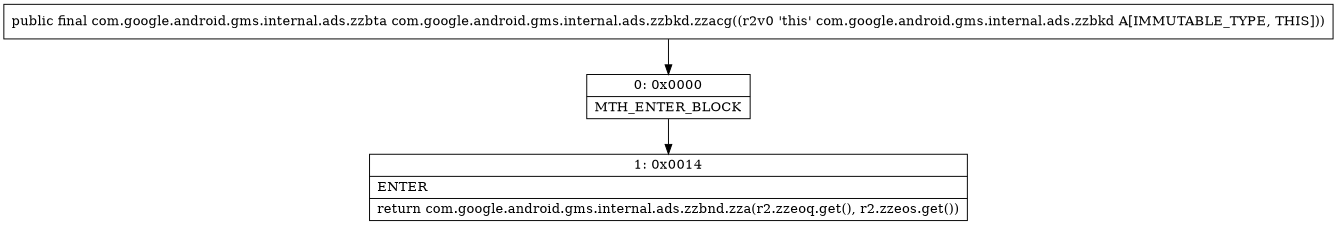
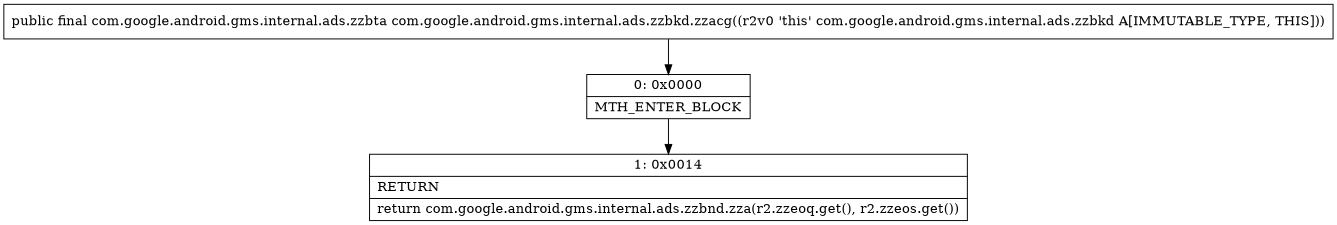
(403, 187) -> (408, 187)
